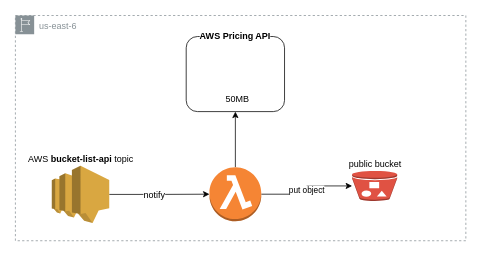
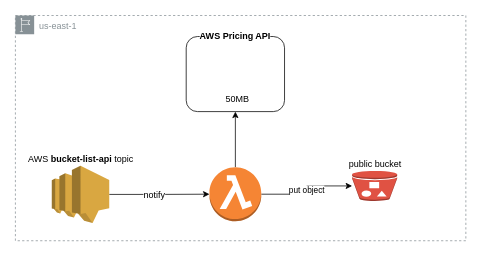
(62, 26) -> (62, 26)
